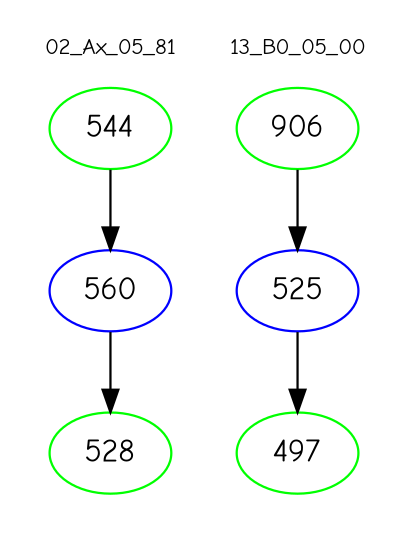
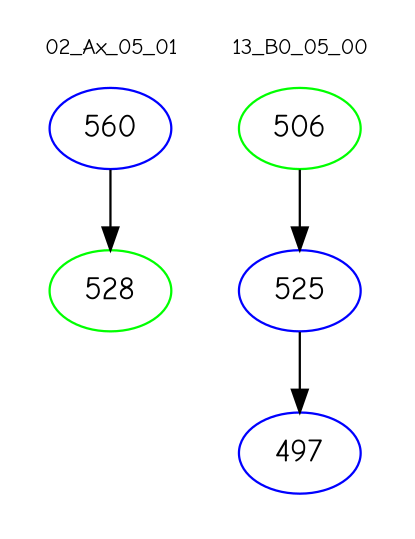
(110, 48) -> (112, 48)
(110, 128) -> none
(298, 128) -> (300, 128)
(298, 453) -> (300, 453)
